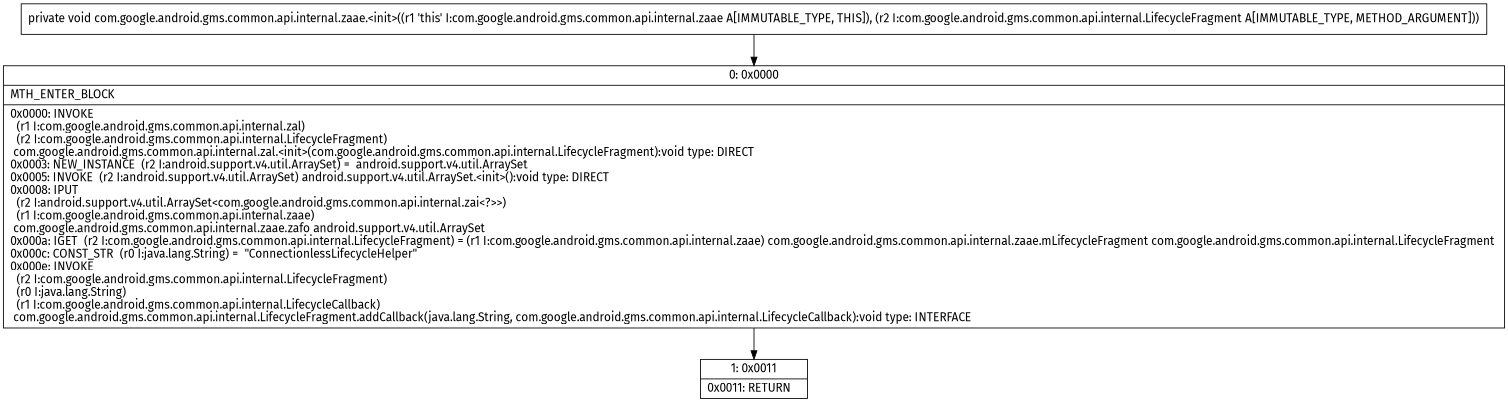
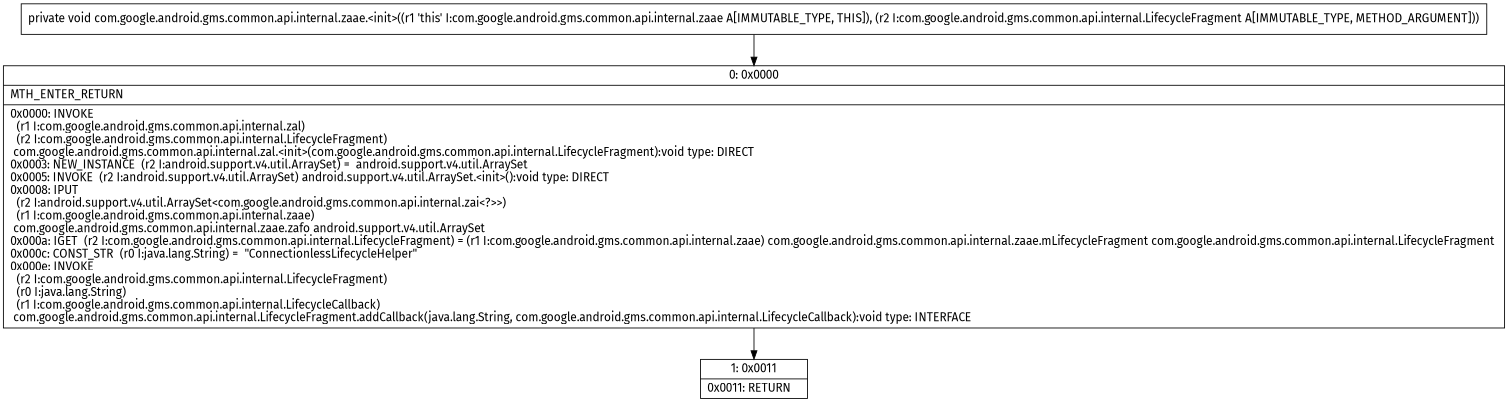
(63, 95) -> (67, 95)
